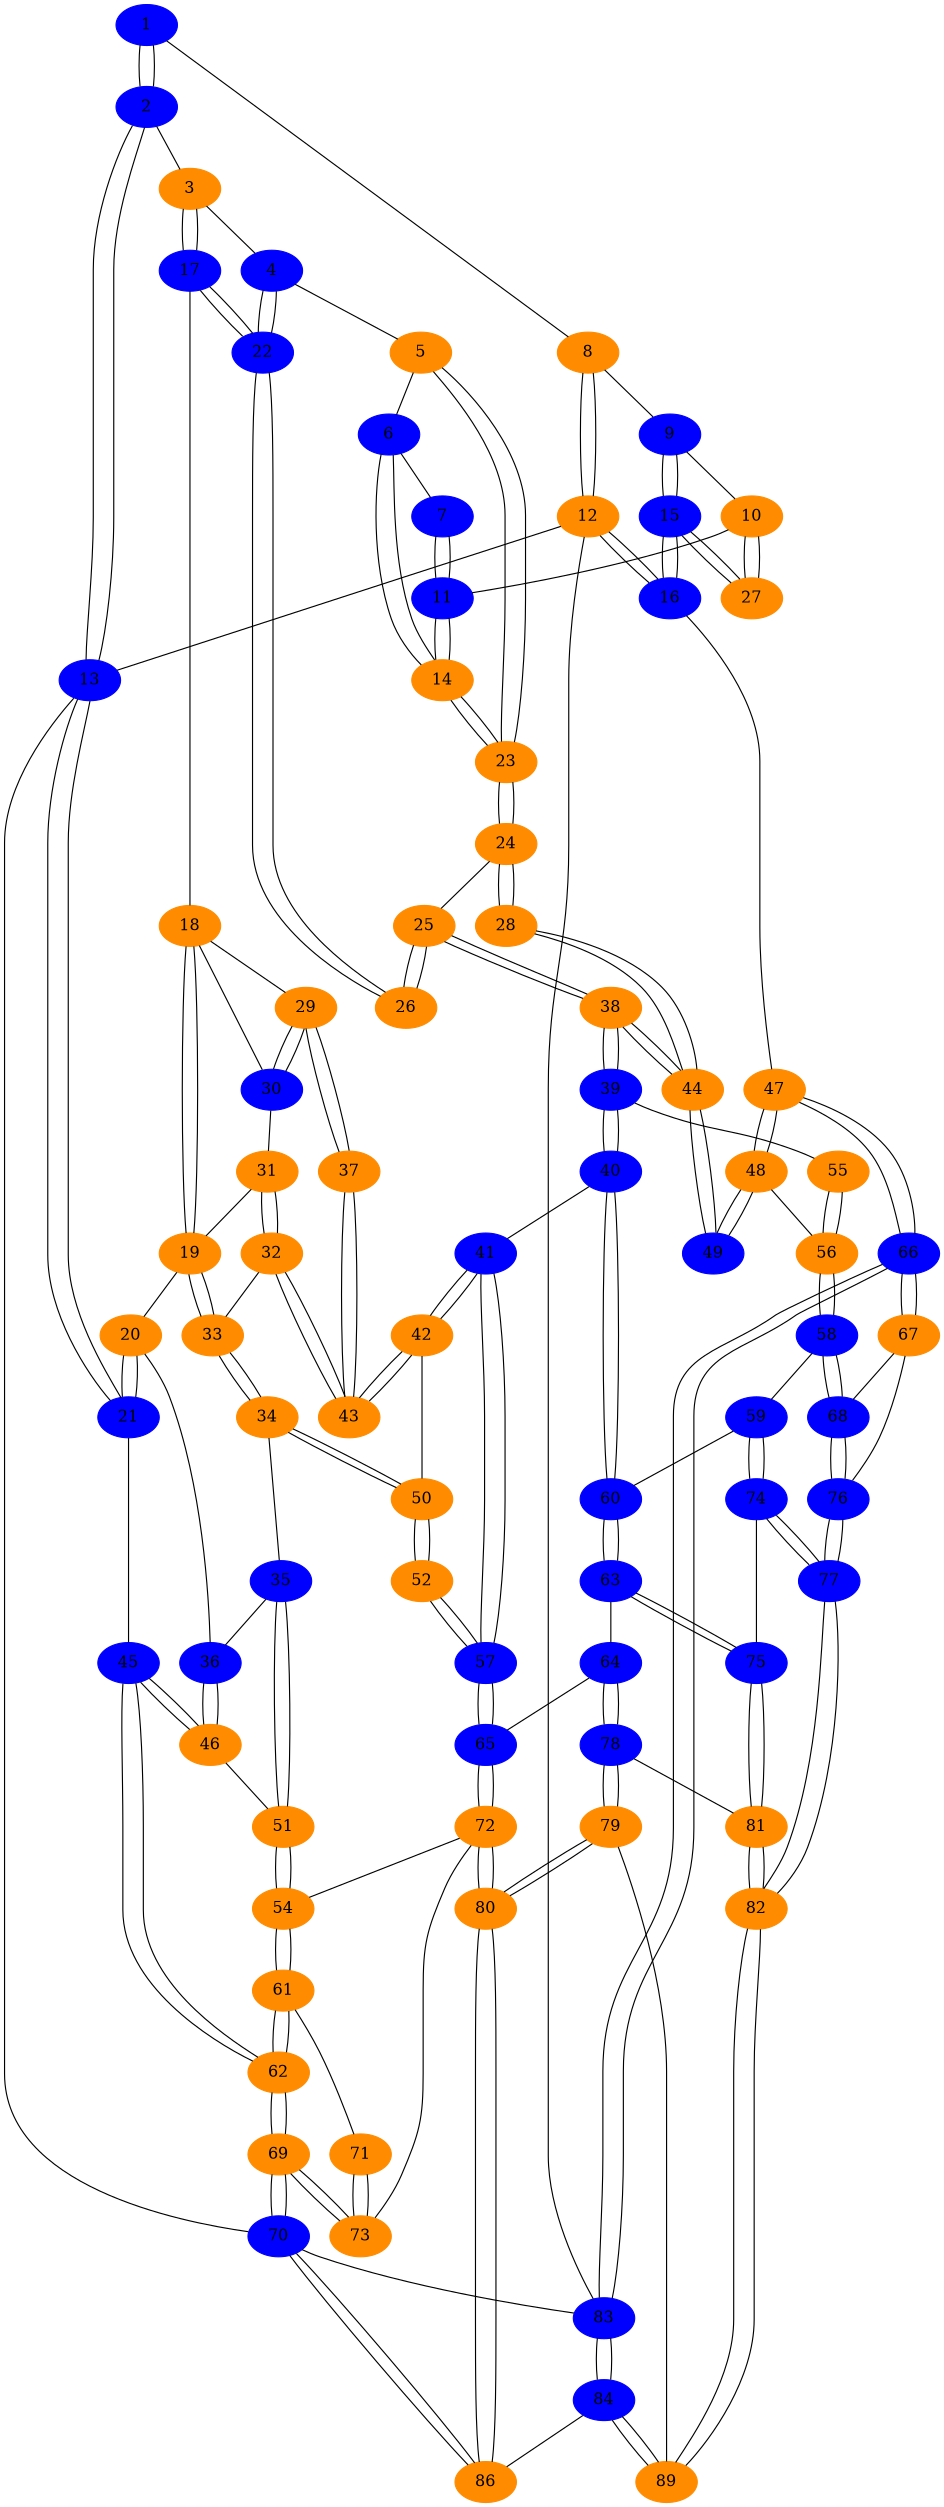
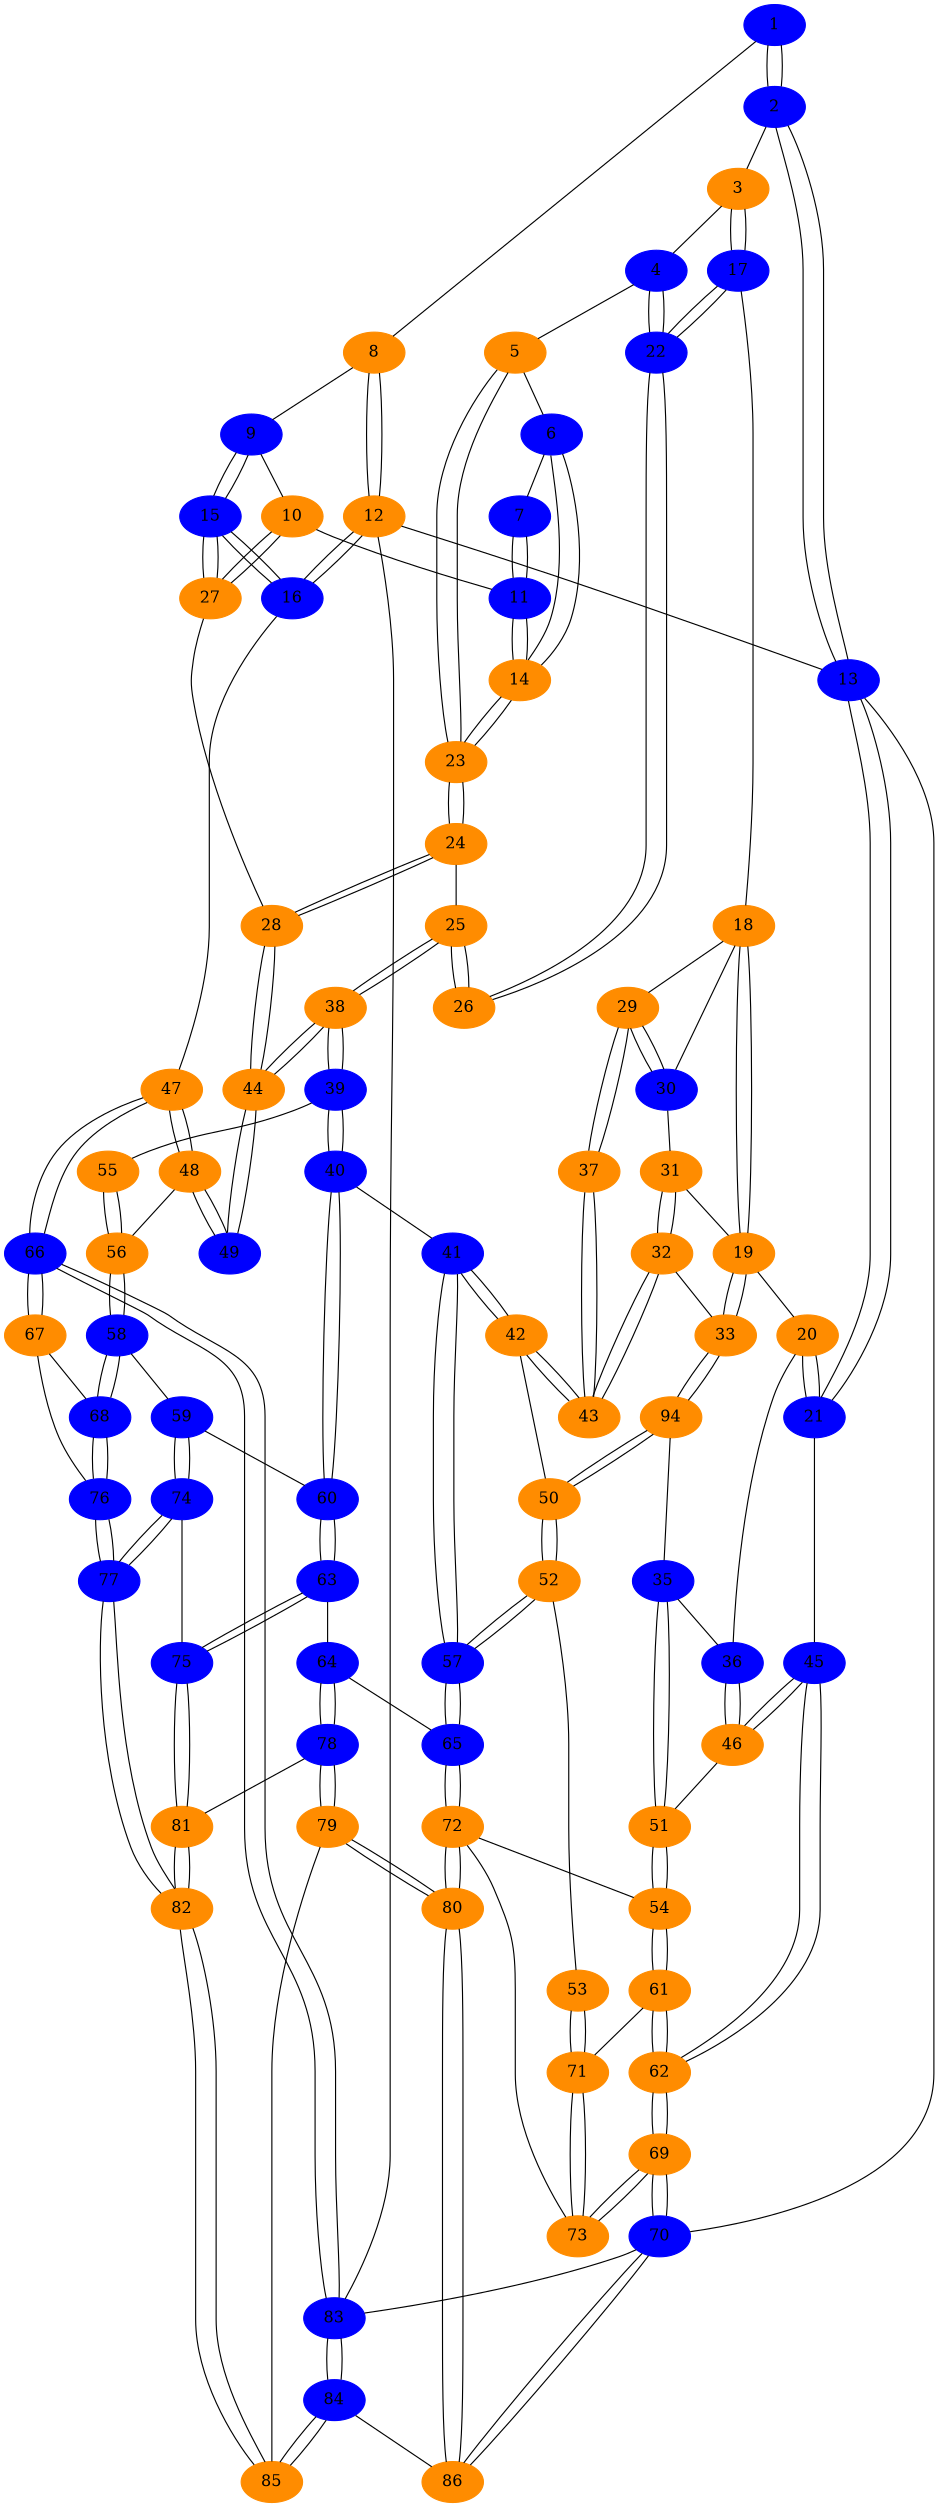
none -> (203, 744)
(267, 1417) -> (671, 1417)
none -> (578, 1991)
(667, 2482) -> (272, 2482)
